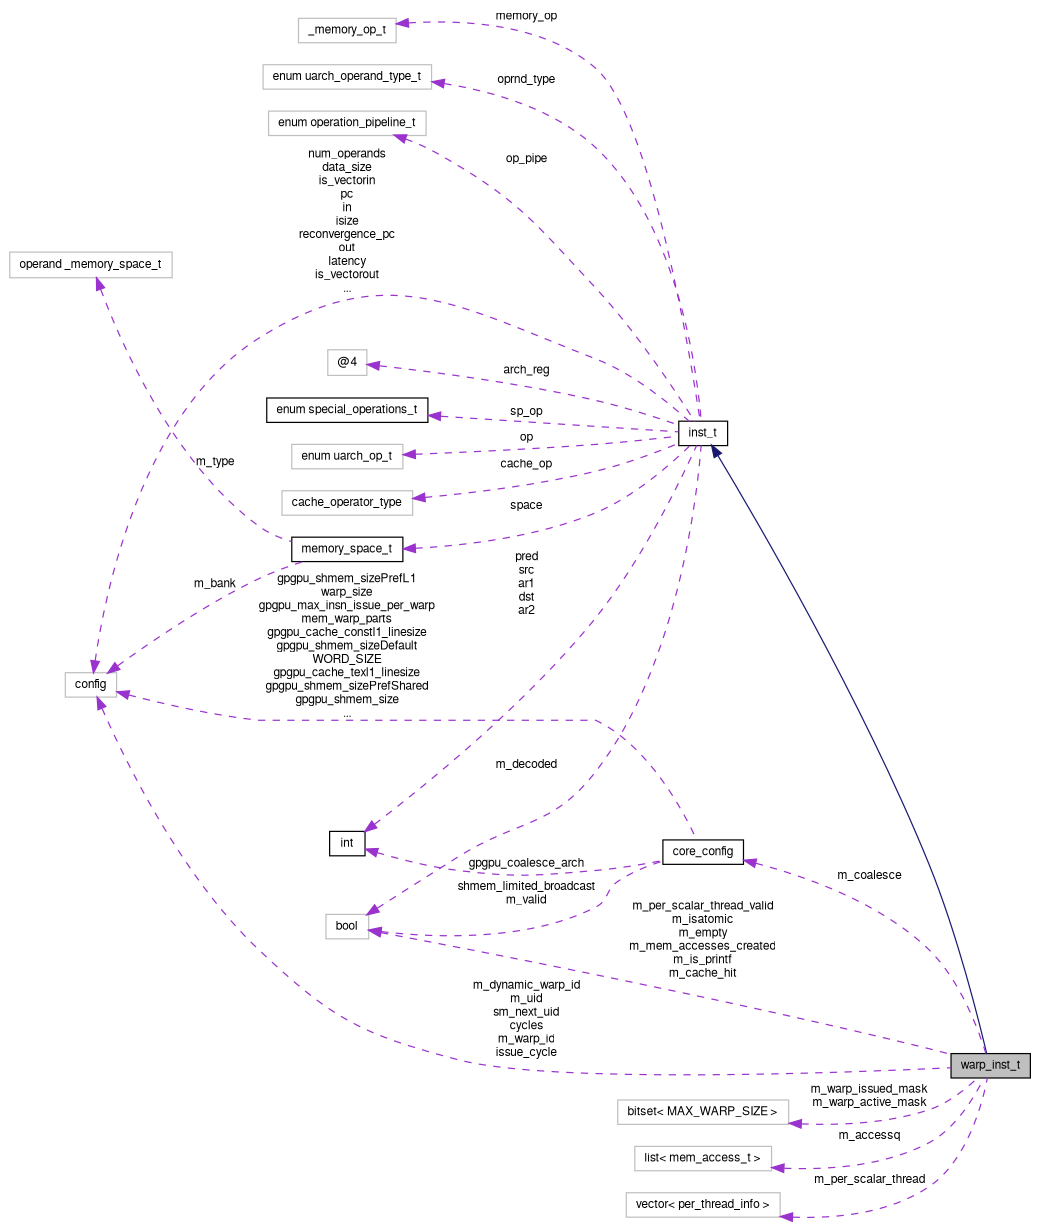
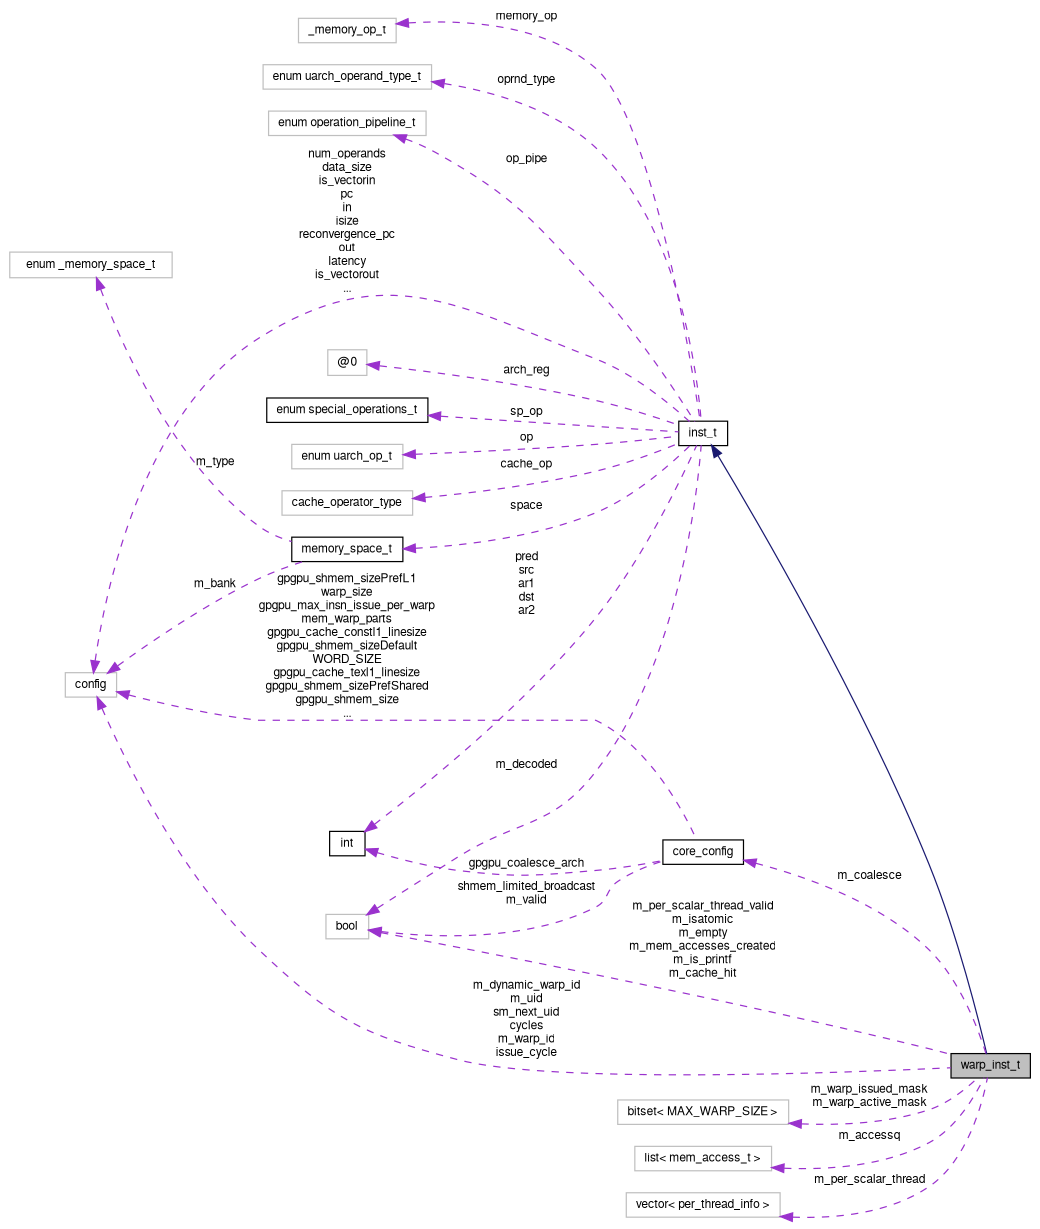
(91, 265) -> (91, 265)
(347, 363) -> (347, 363)
